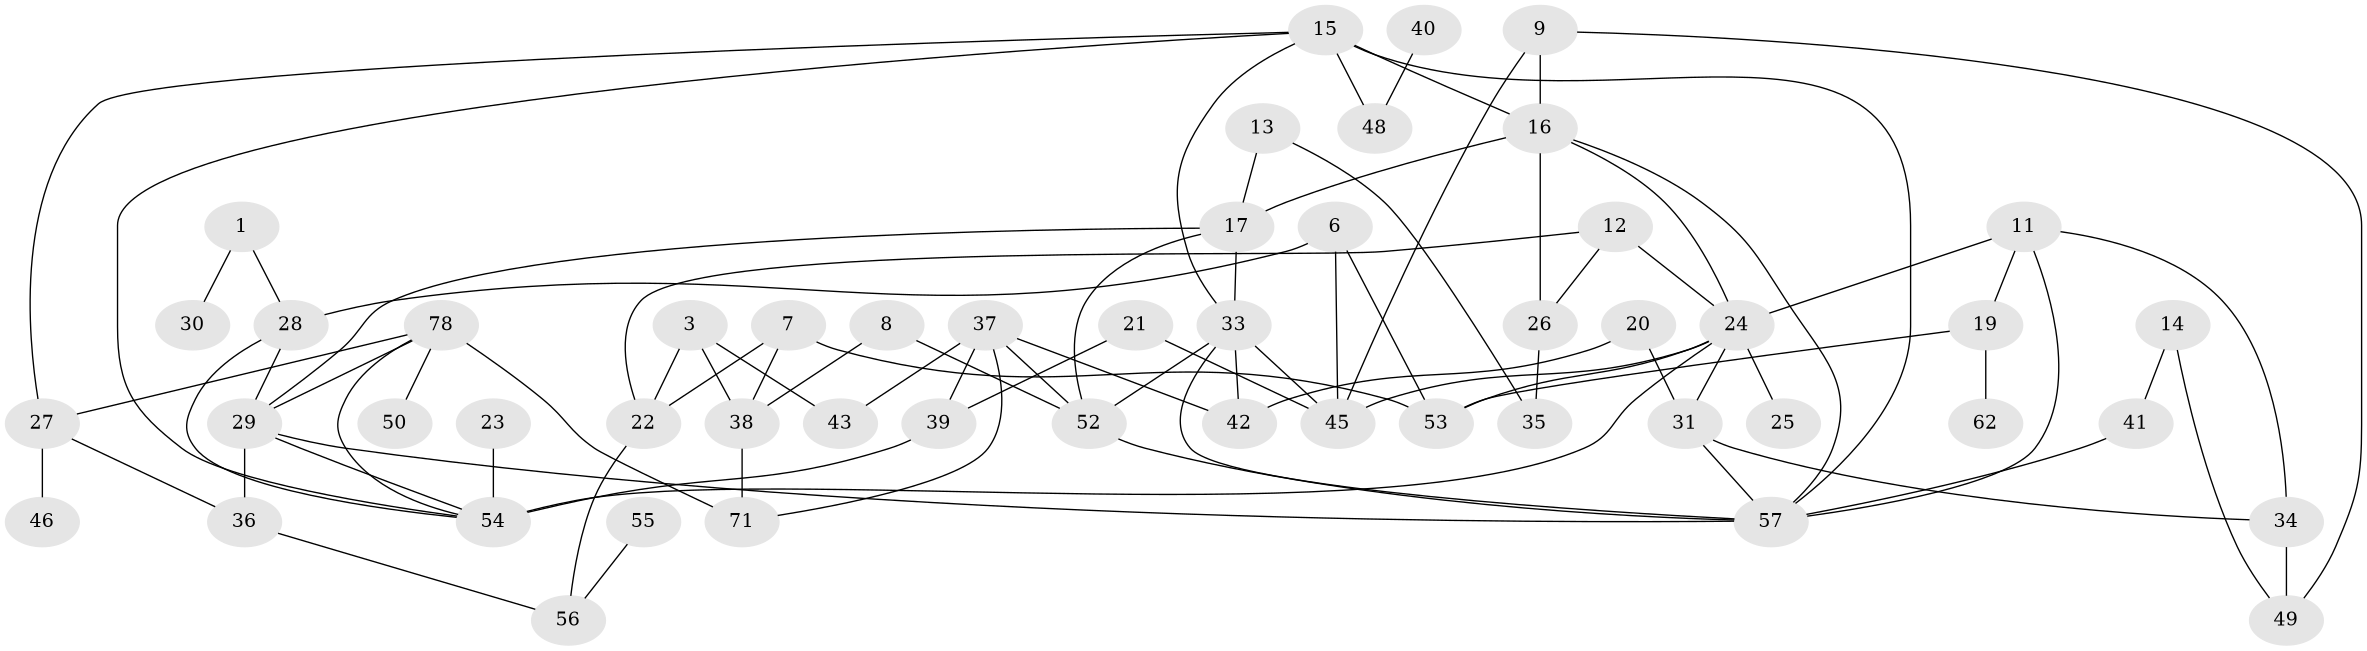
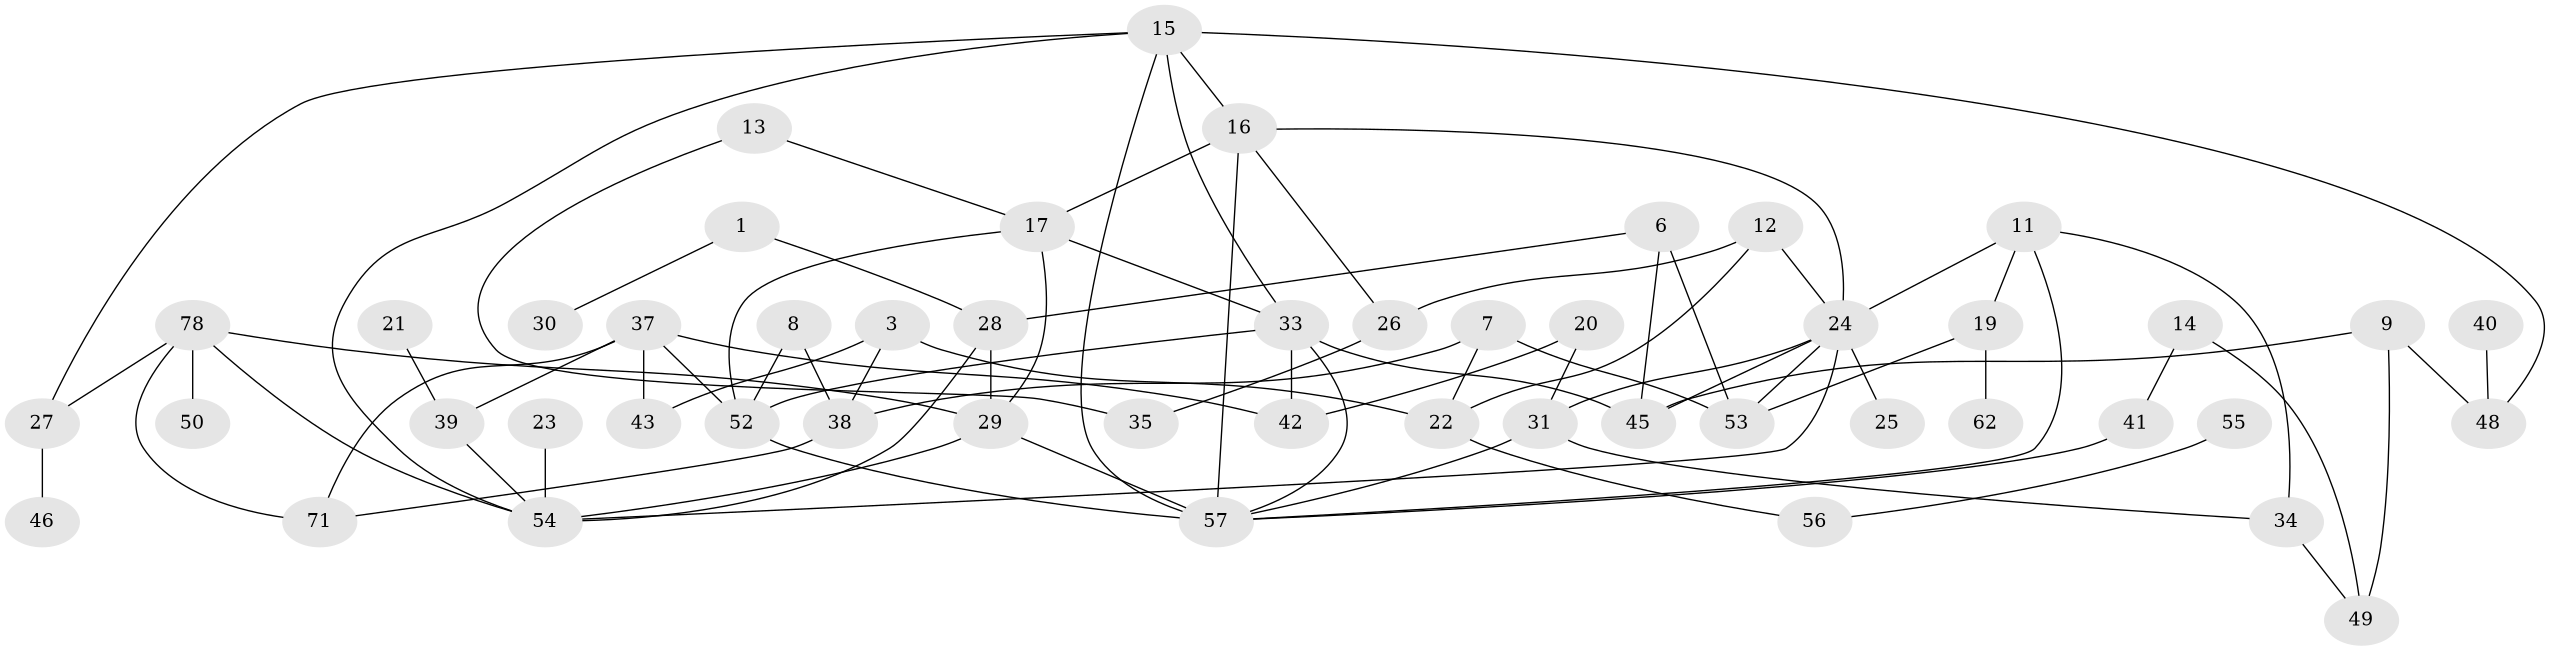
(1540, 71) -> (2438, 374)
(1215, 364) -> none
(245, 522) -> none
